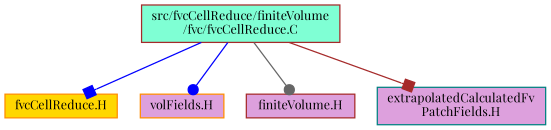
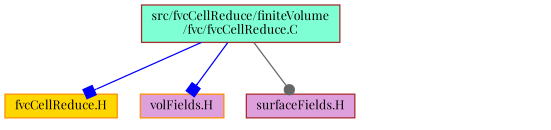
(212, 64) -> (212, 64)
(301, 106) -> (301, 106)
(461, 106) -> none
